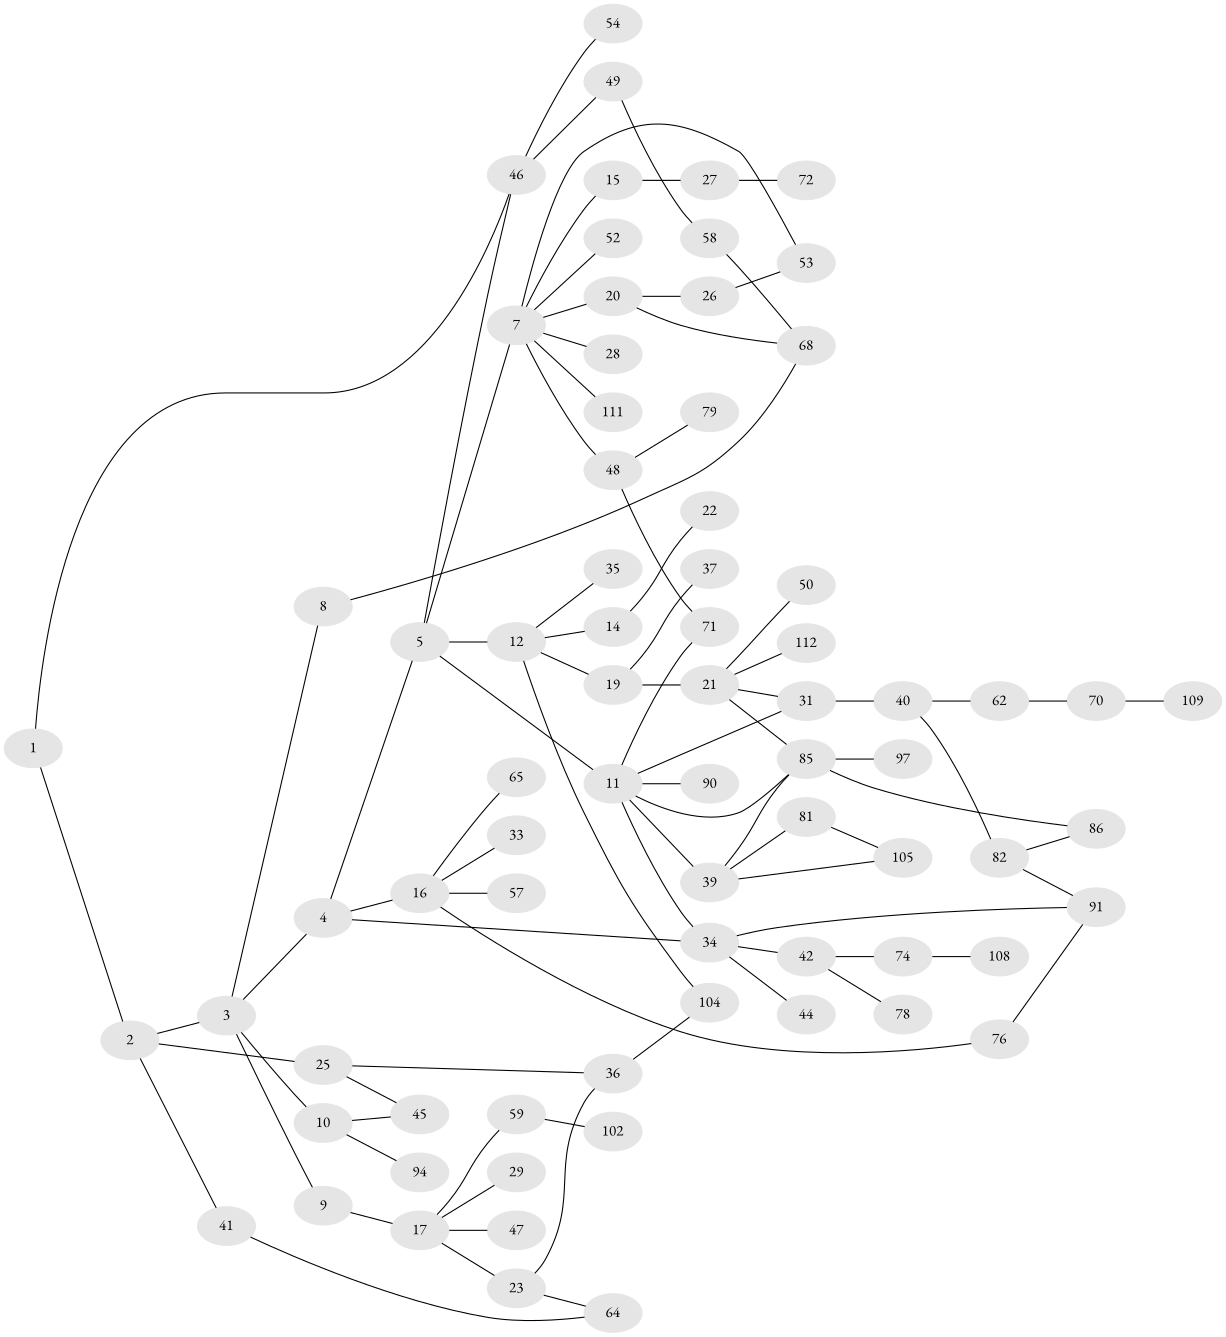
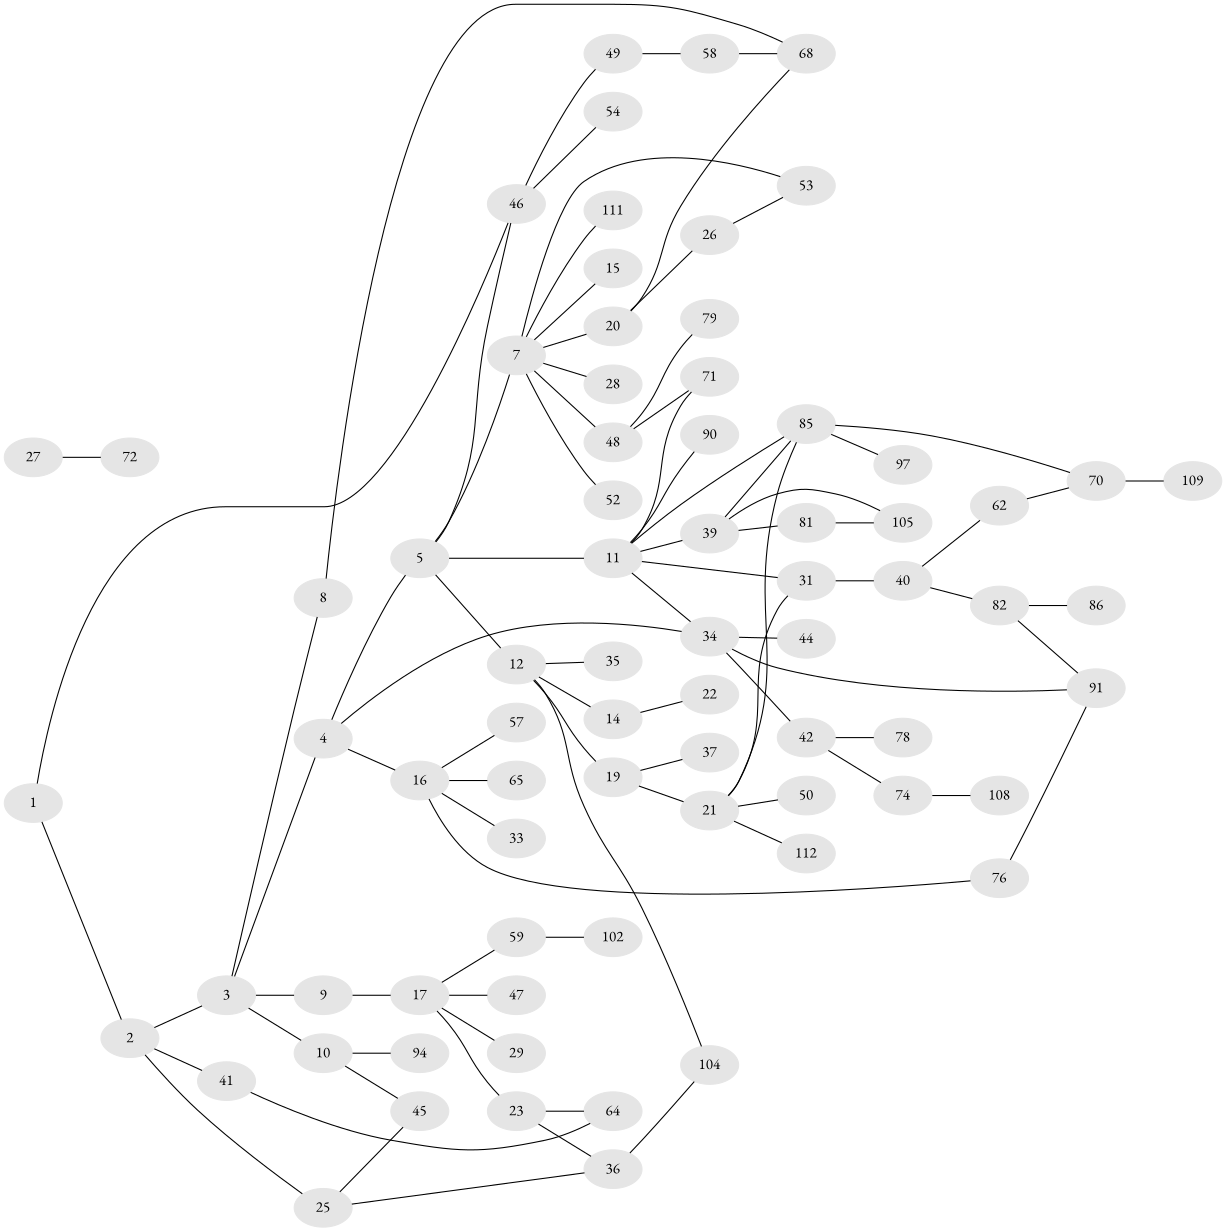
(654, 180) -> none
(947, 806) -> (954, 440)
